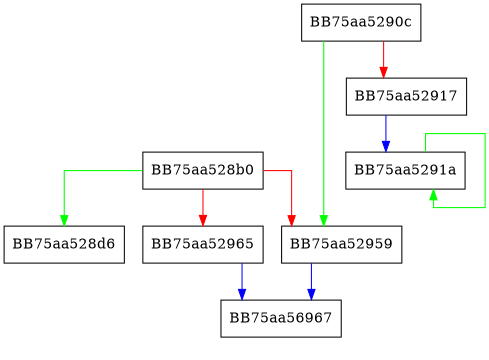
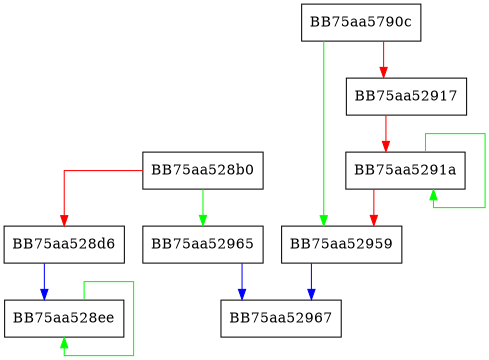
(361, 23) -> (361, 23)
(386, 128) -> (386, 128)
(81, 171) -> (81, 171)
(292, 179) -> (374, 202)
(203, 202) -> (203, 202)
none -> (64, 319)
(281, 319) -> (281, 319)
